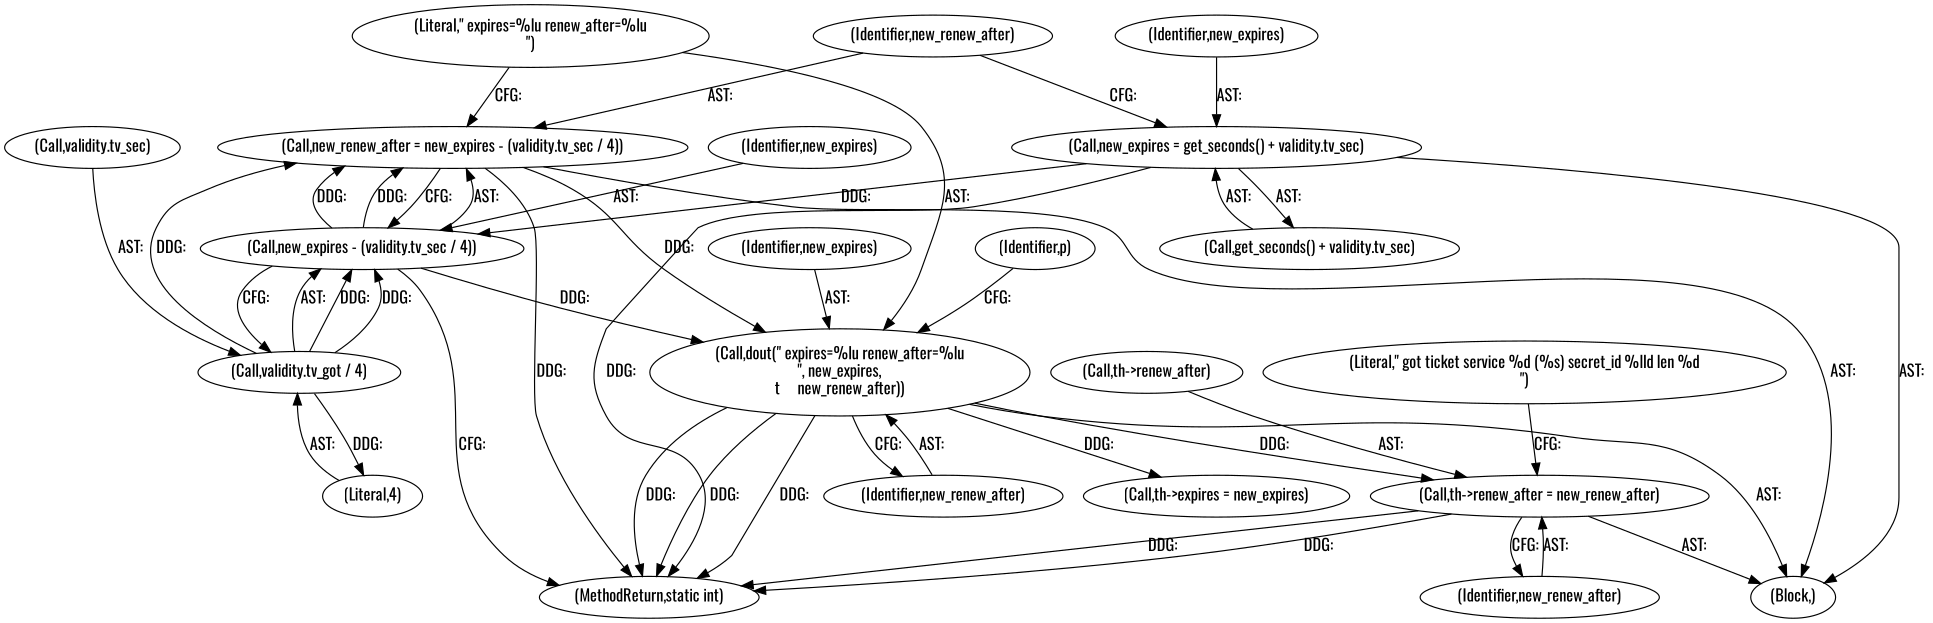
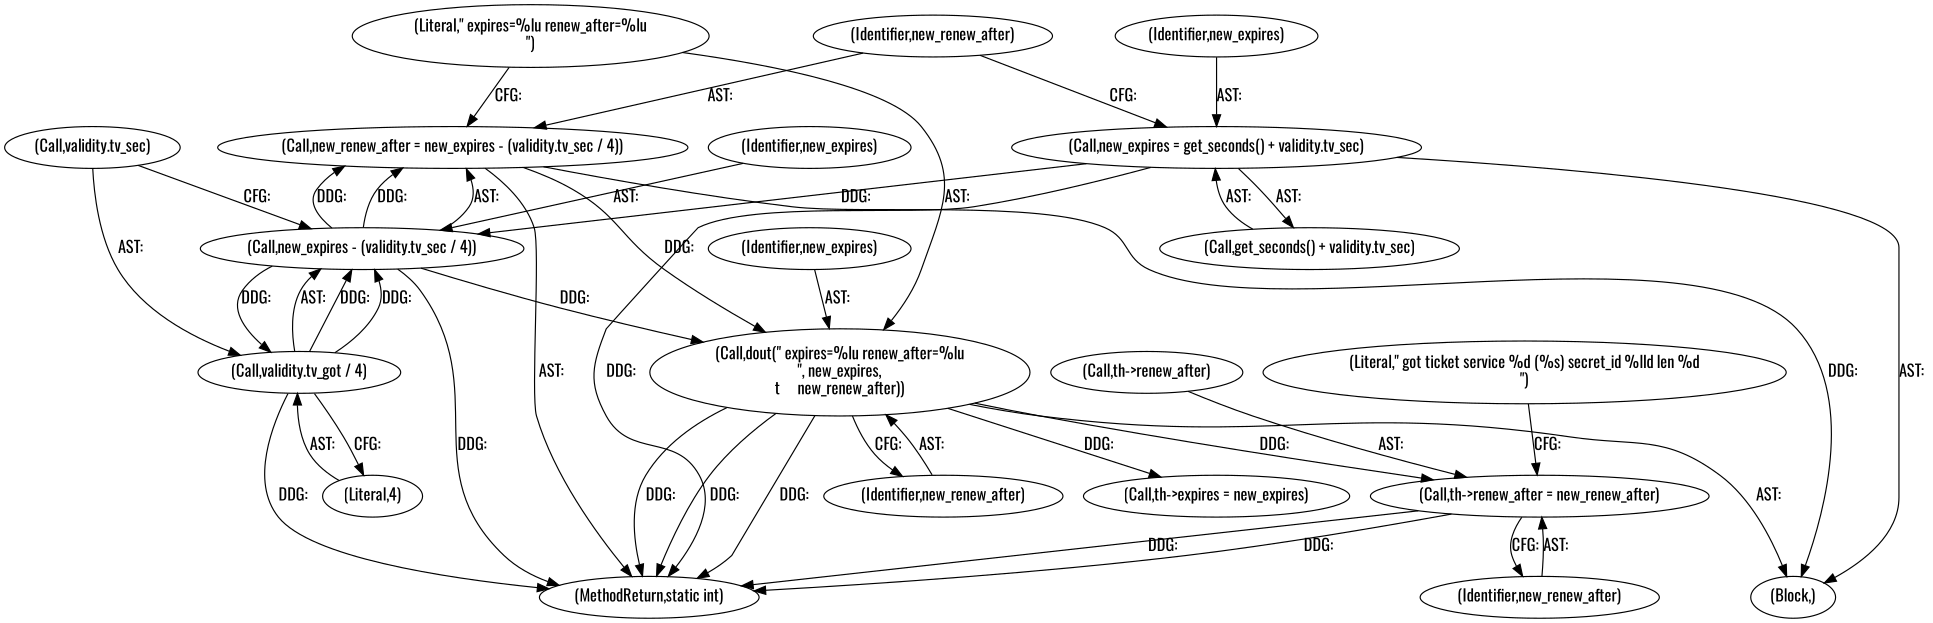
(421, 196) -> (219, 195)
(152, 243) -> (340, 551)
(1035, 249) -> none
(258, 299) -> (258, 299)
(553, 372) -> (553, 372)
(1845, 372) -> (1845, 372)
(370, 446) -> (370, 446)
(474, 446) -> (474, 446)
(1669, 548) -> none
